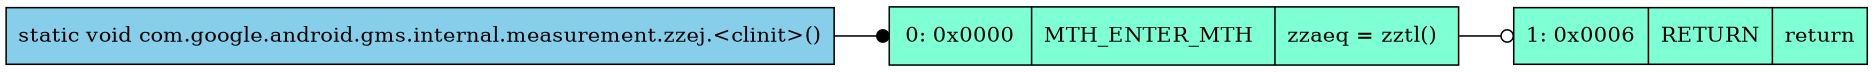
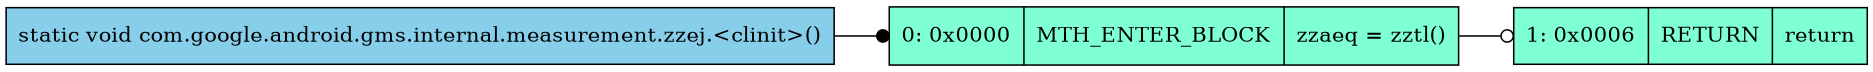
(1149, 35) -> (1154, 35)
